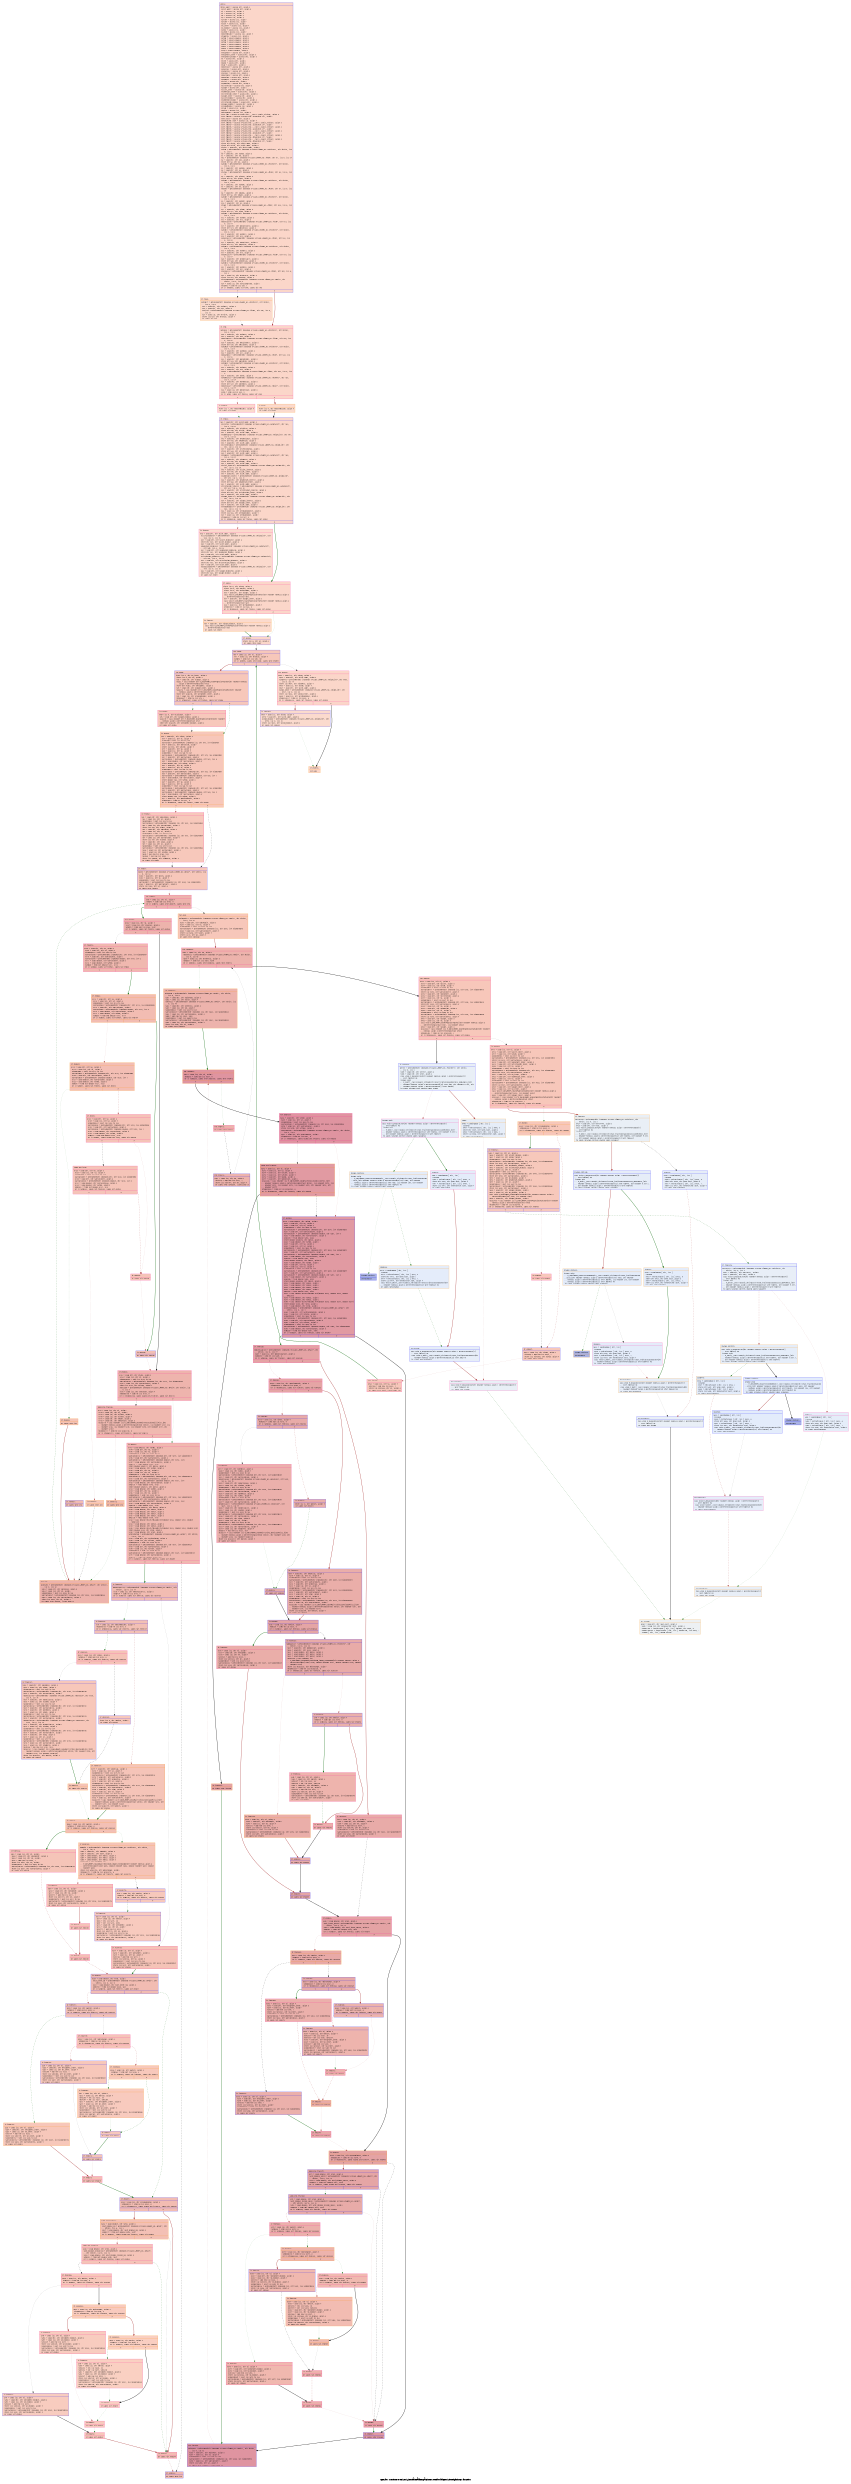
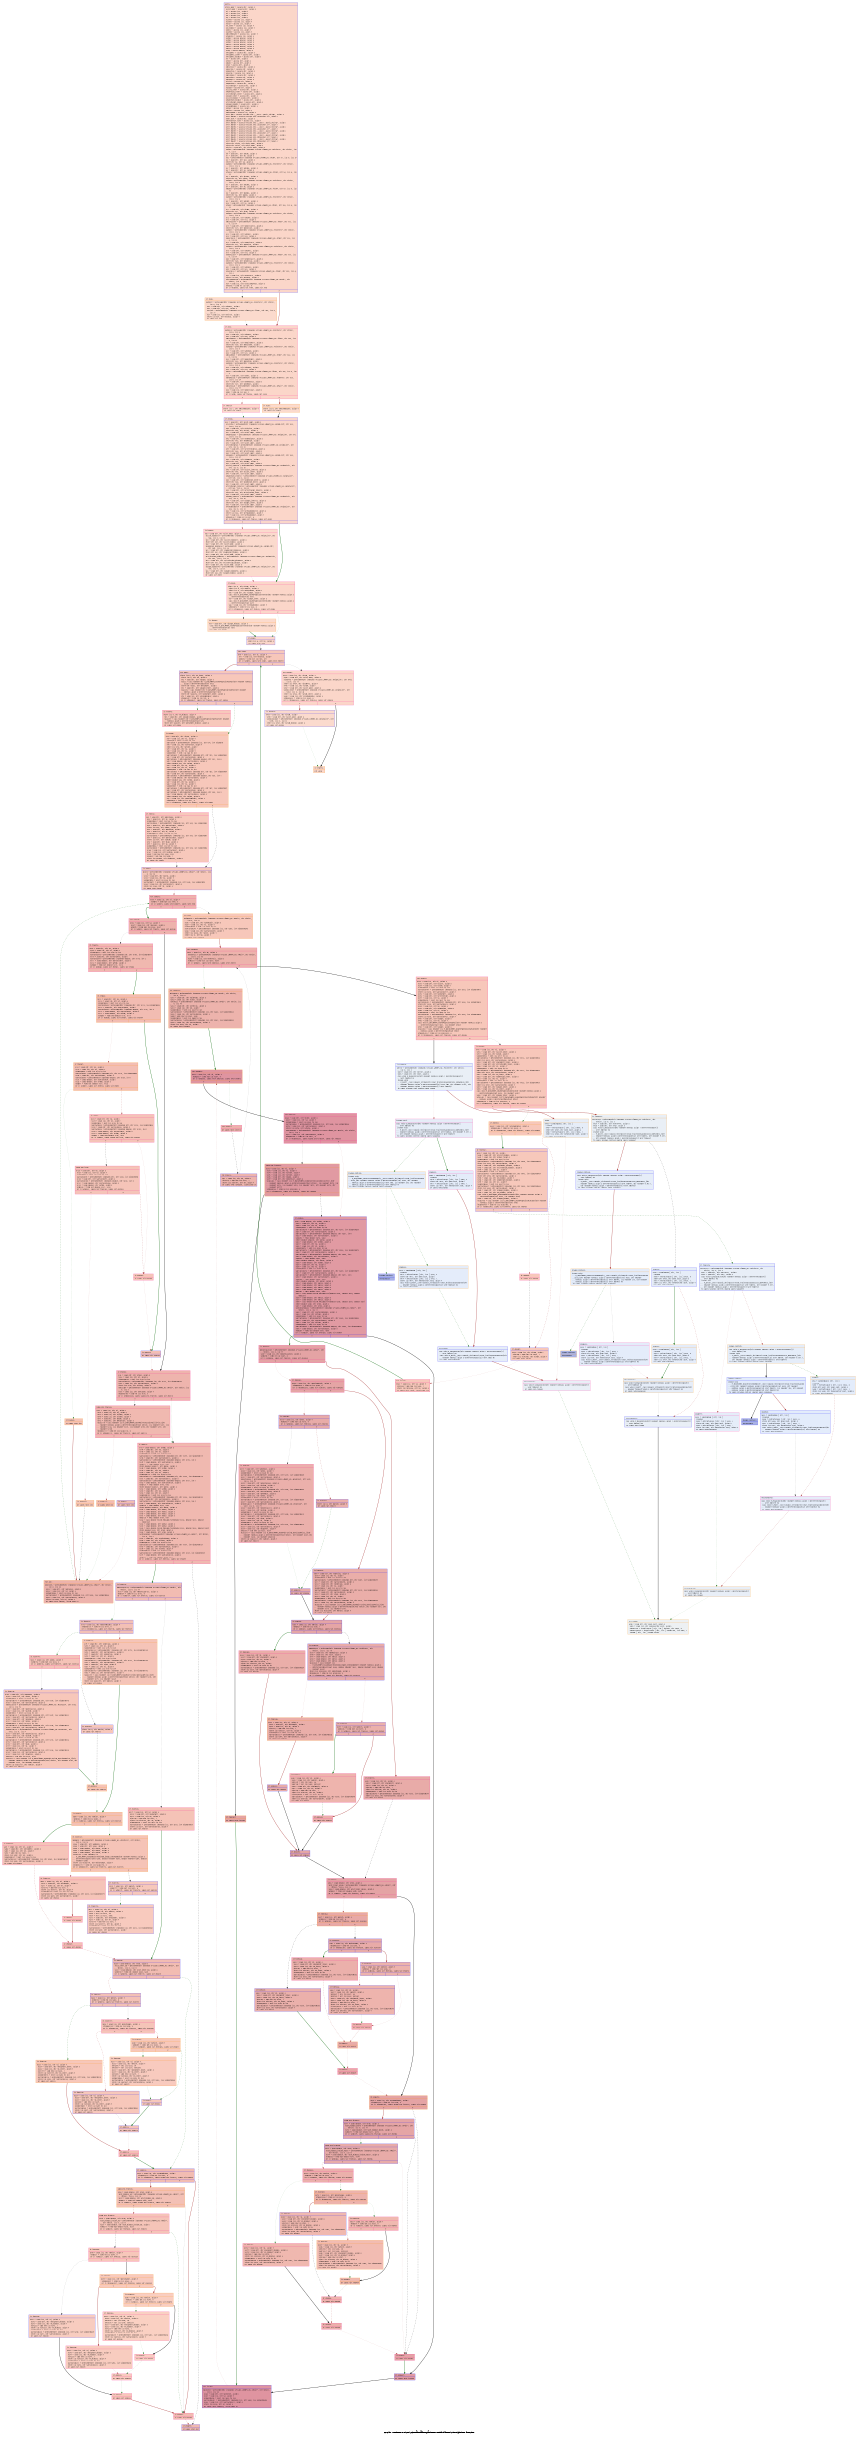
(647, 1225) -> (674, 1315)
(312, 1843) -> (312, 1836)
